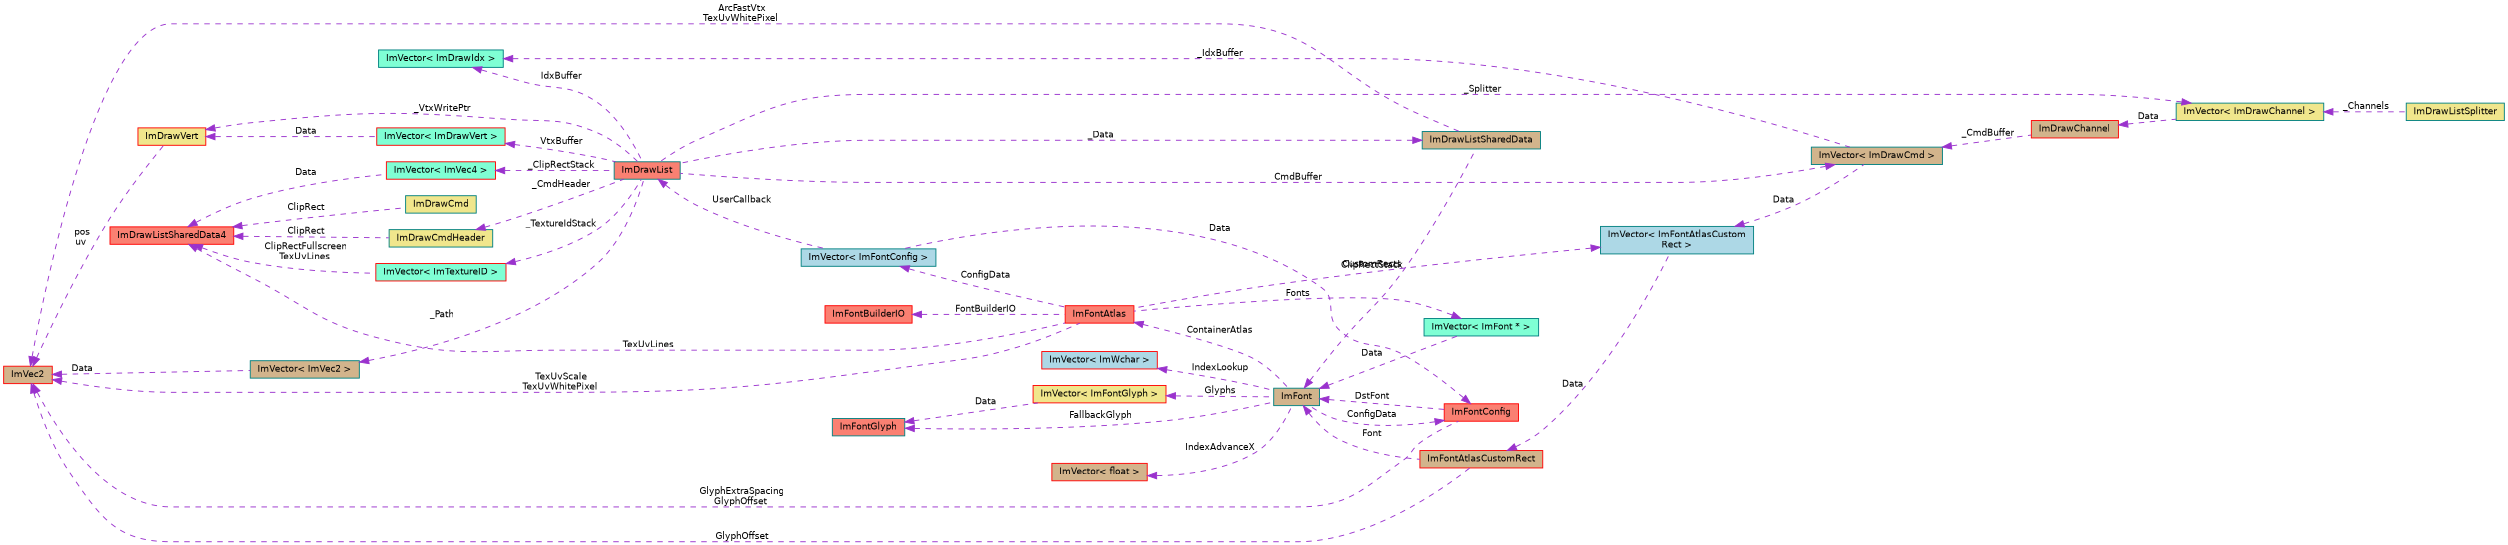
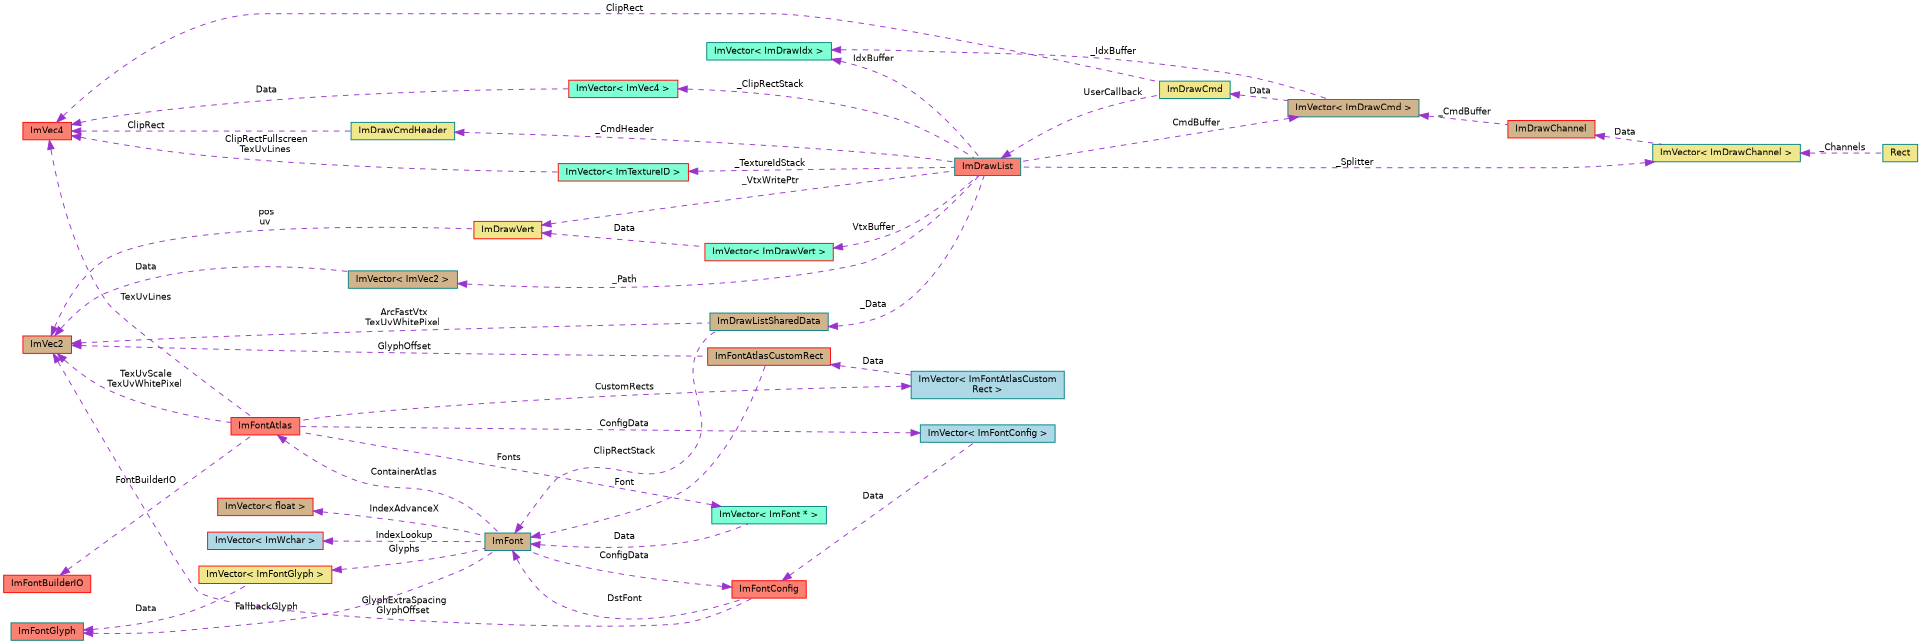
(2455, 112) -> (1900, 153)
(1807, 200) -> (1264, 98)
(743, 225) -> (1081, 115)
(172, 236) -> (47, 131)
